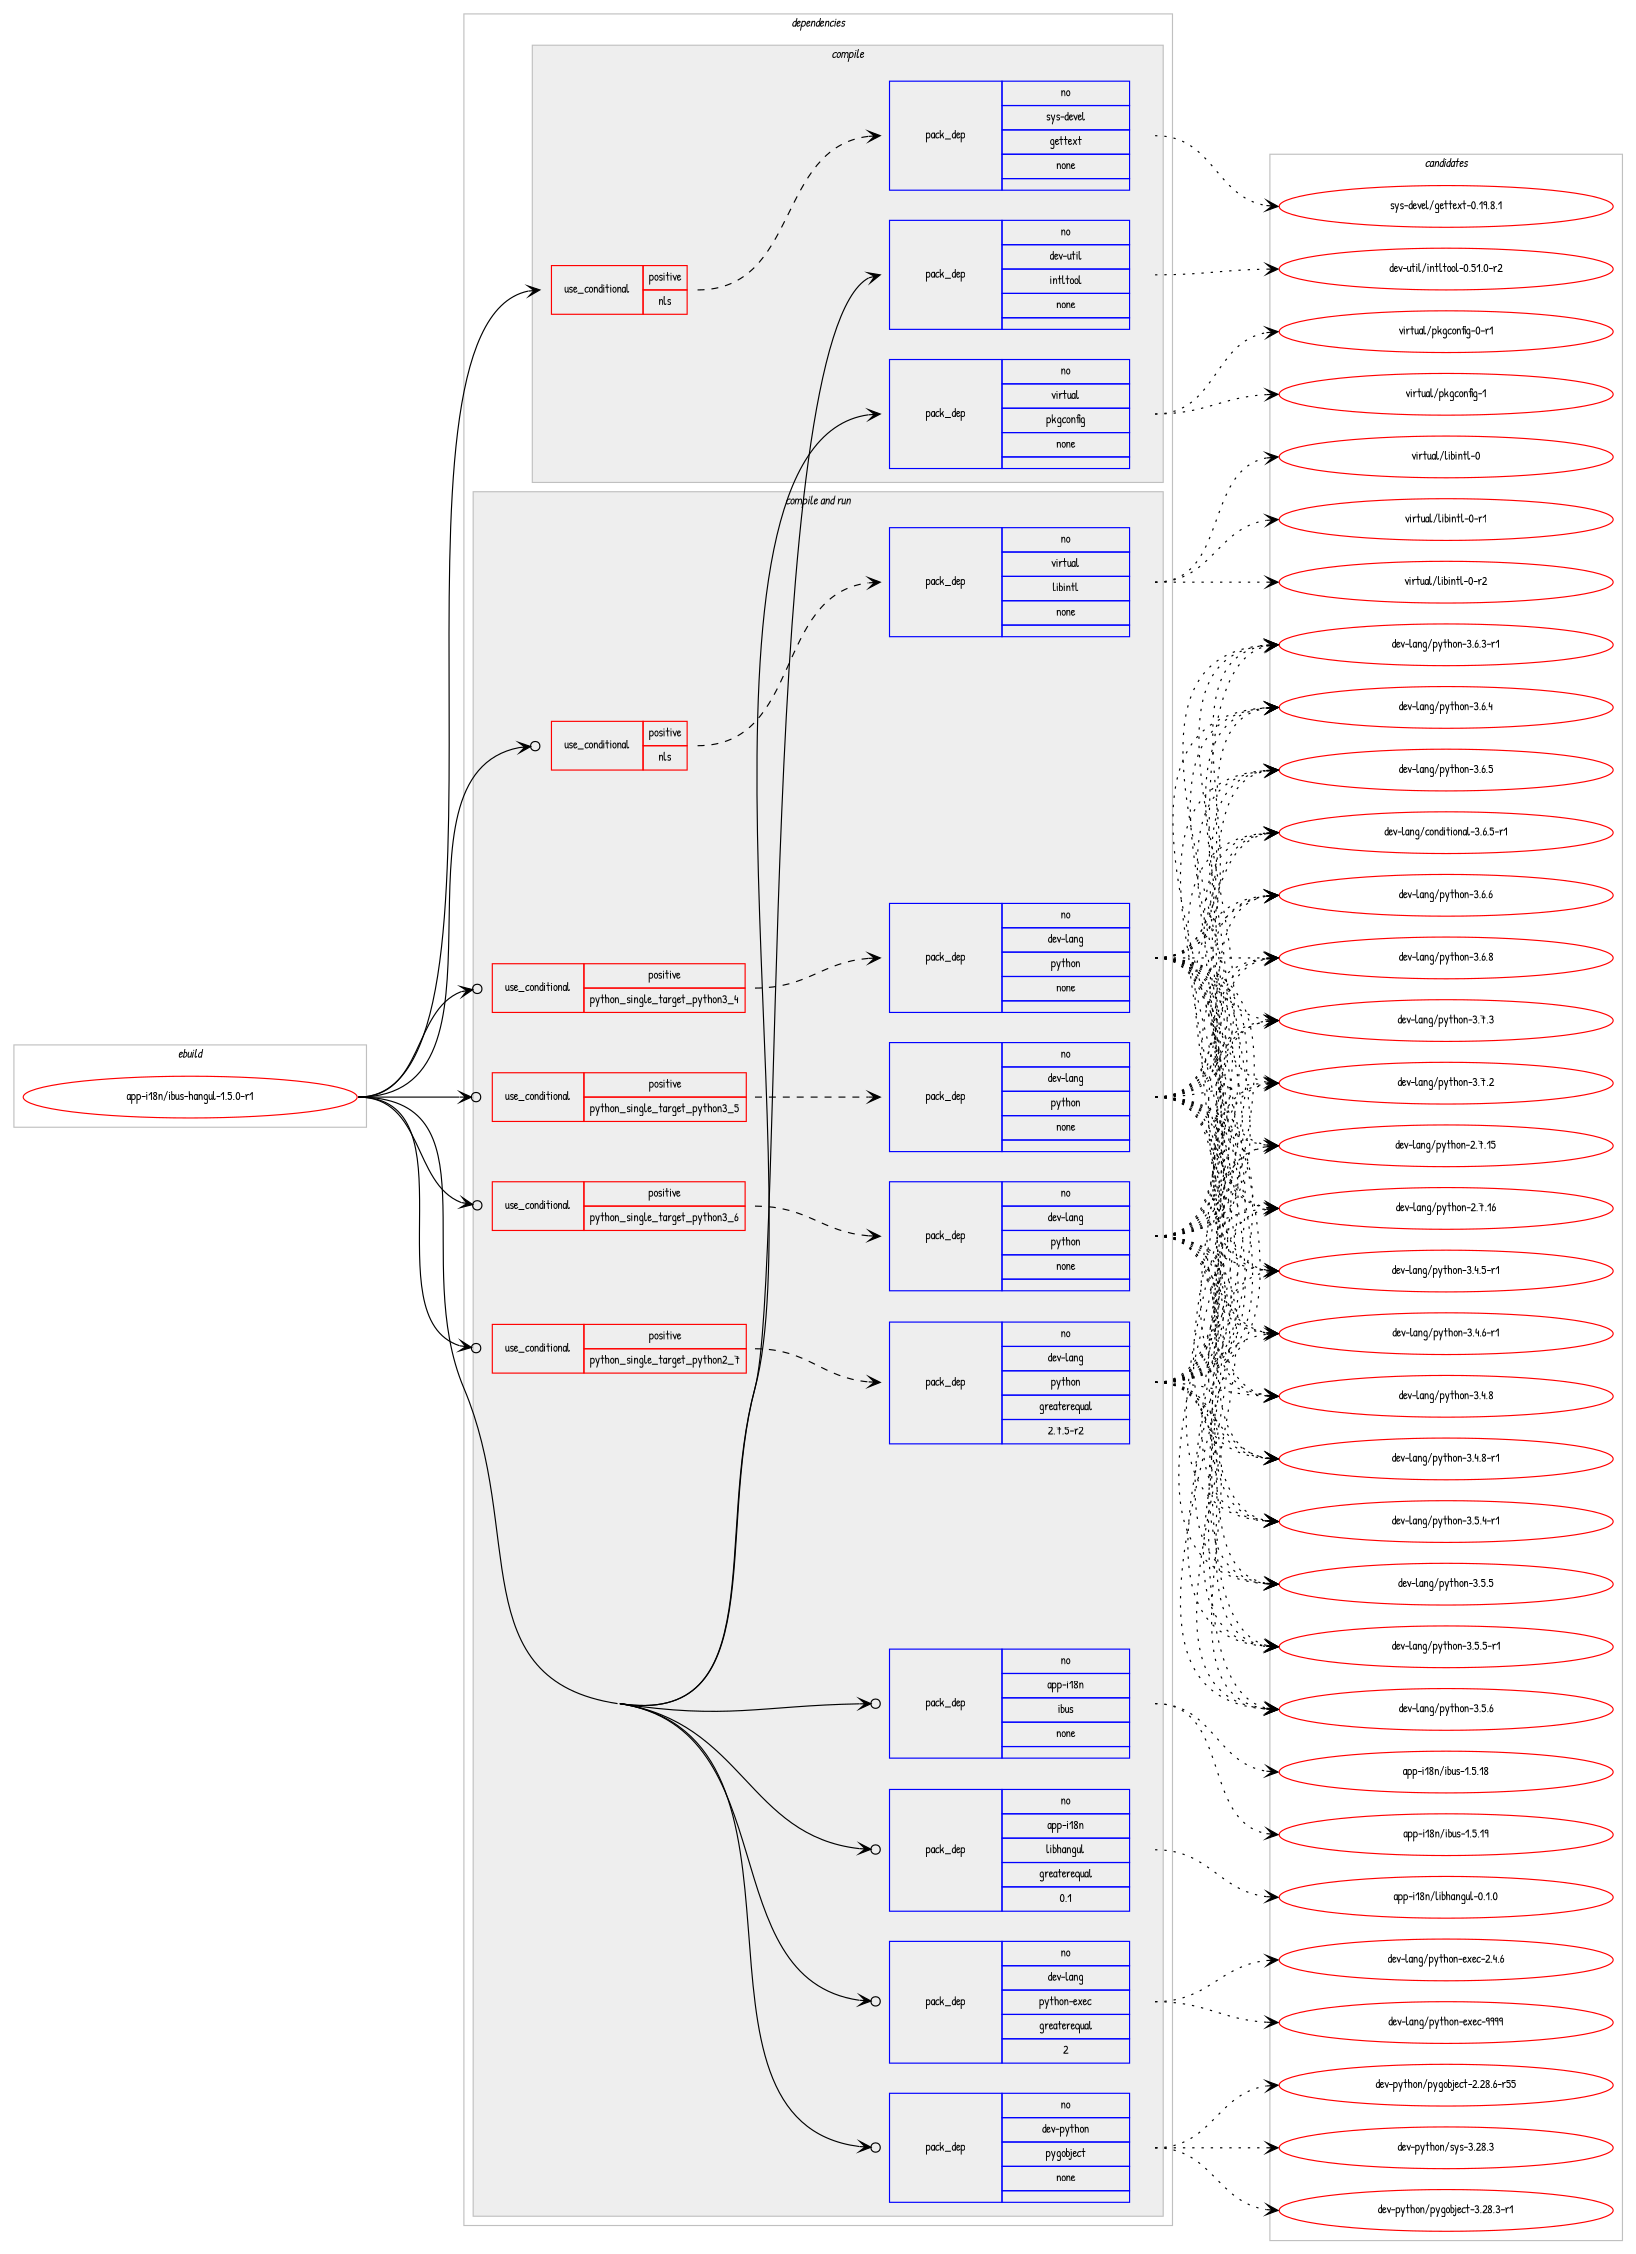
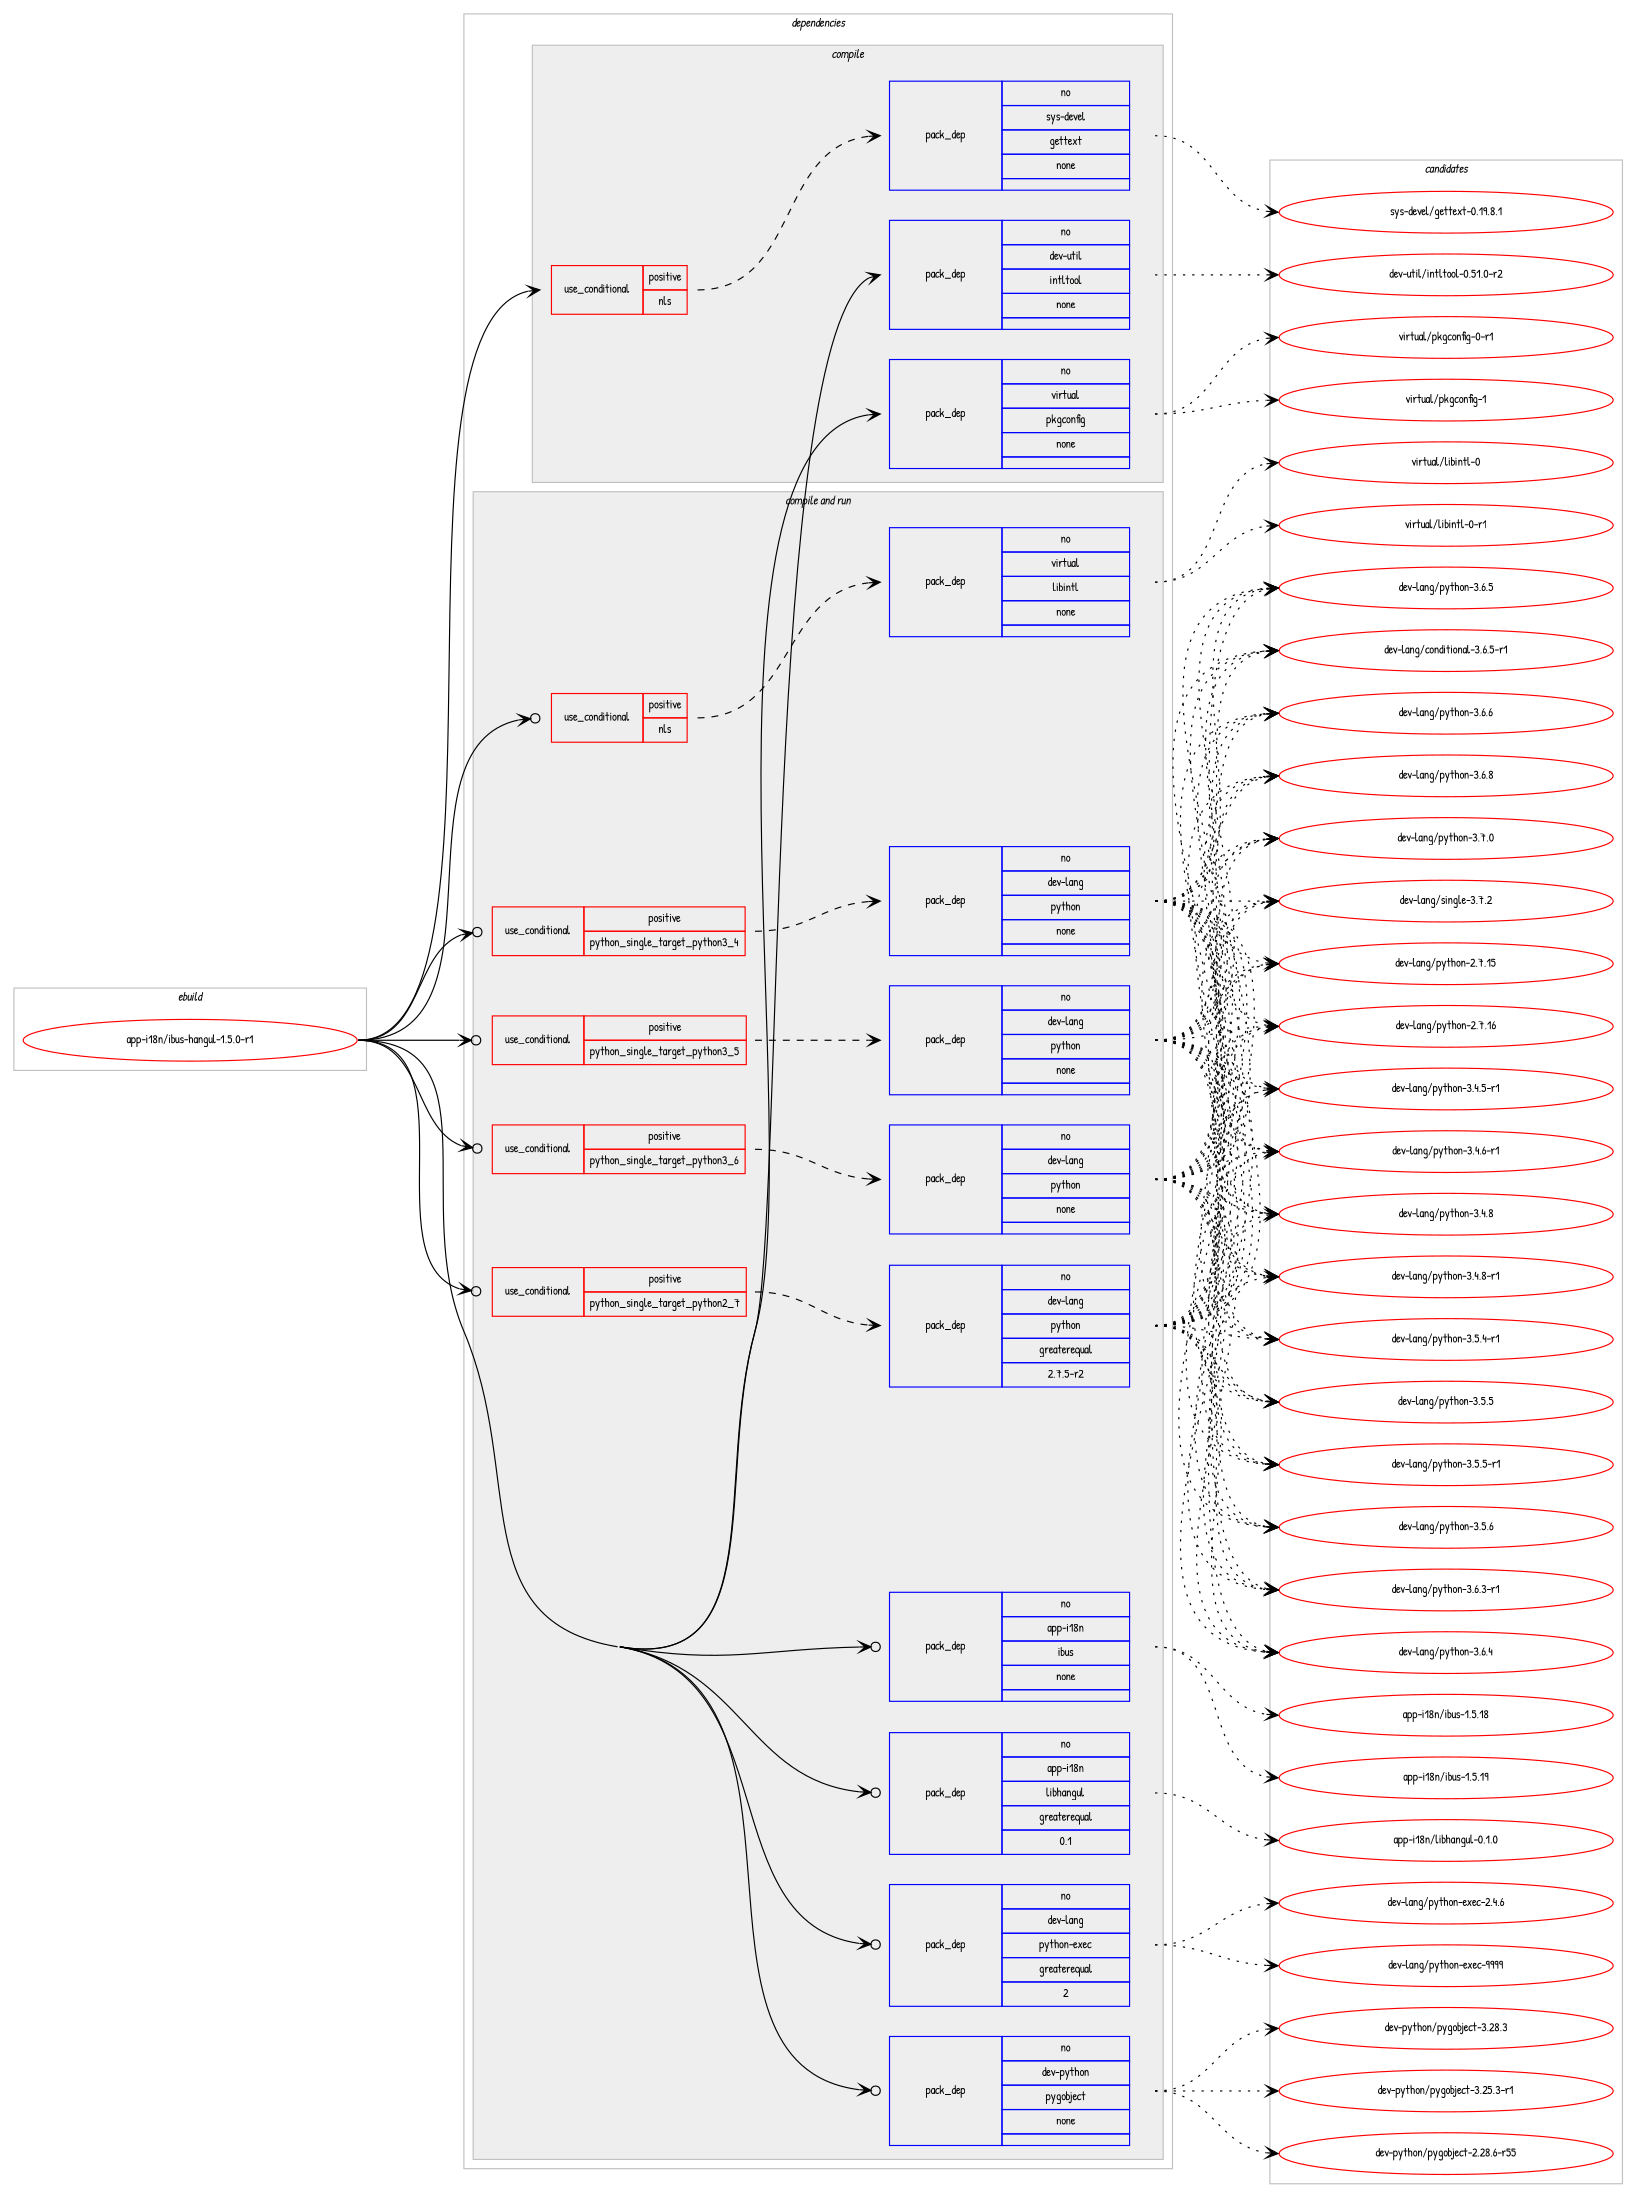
(1446, 582) -> none
(1446, 1021) -> (1446, 838)
(1446, 1083) -> (1446, 901)
(1446, 2148) -> (1446, 2028)
(1446, 2210) -> (1446, 2091)
